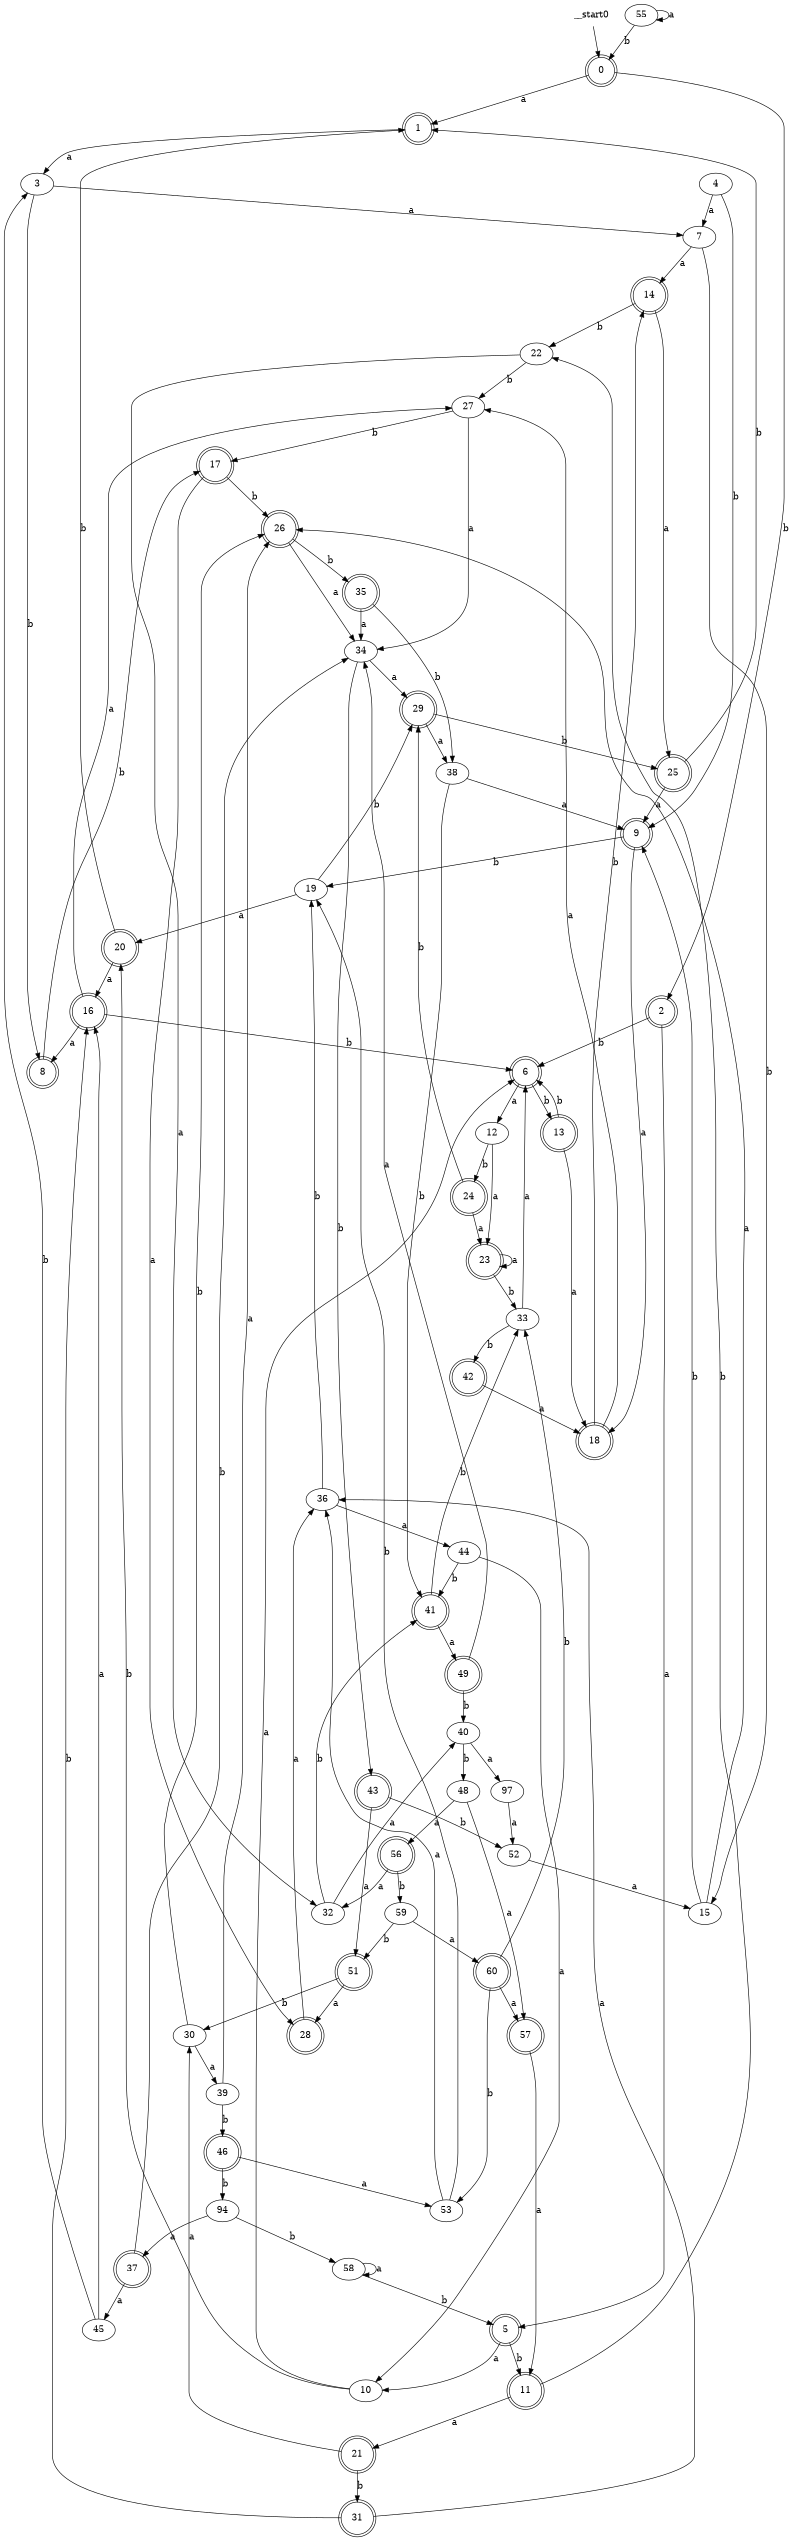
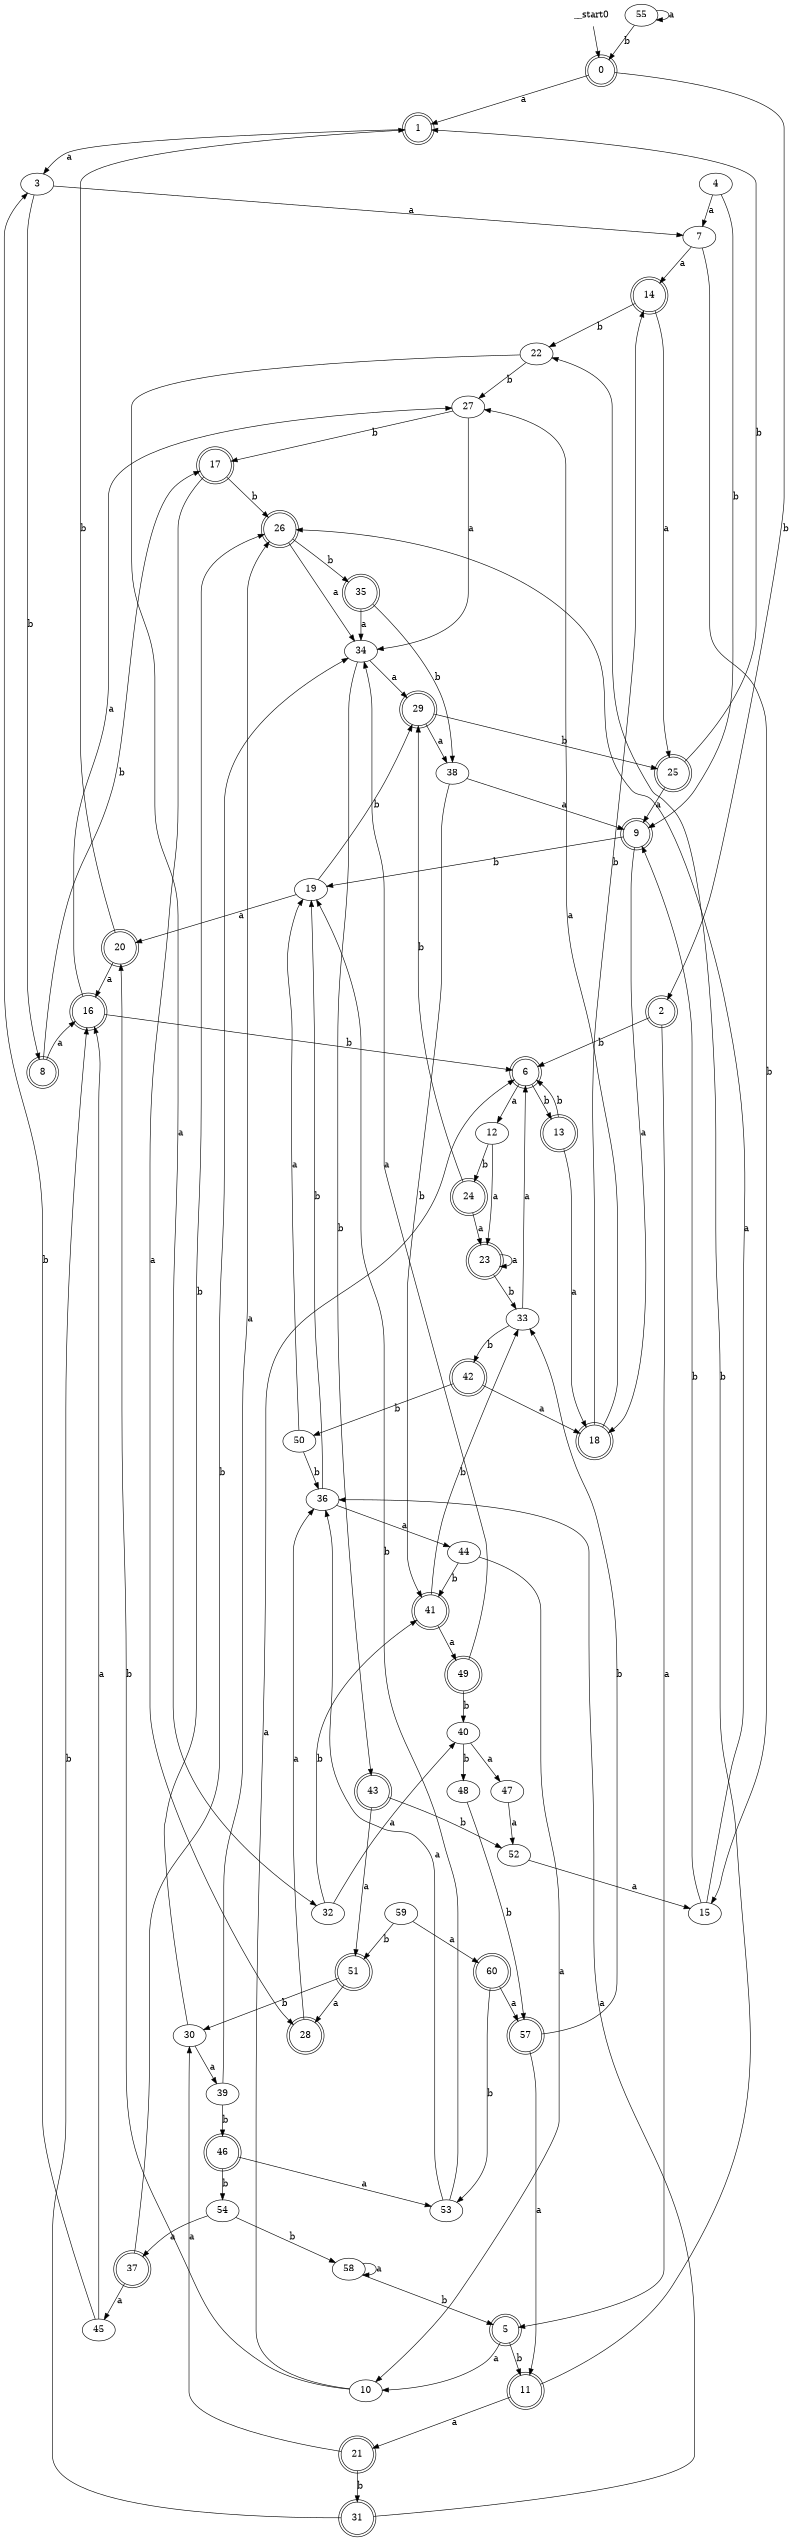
(68, 1042) -> (56, 1041)
none -> (299, 1441)
(564, 1652) -> (617, 1701)
(507, 1791) -> (507, 1791)
(396, 1855) -> none
(509, 1914) -> (509, 1914)
(223, 2211) -> (223, 2211)
